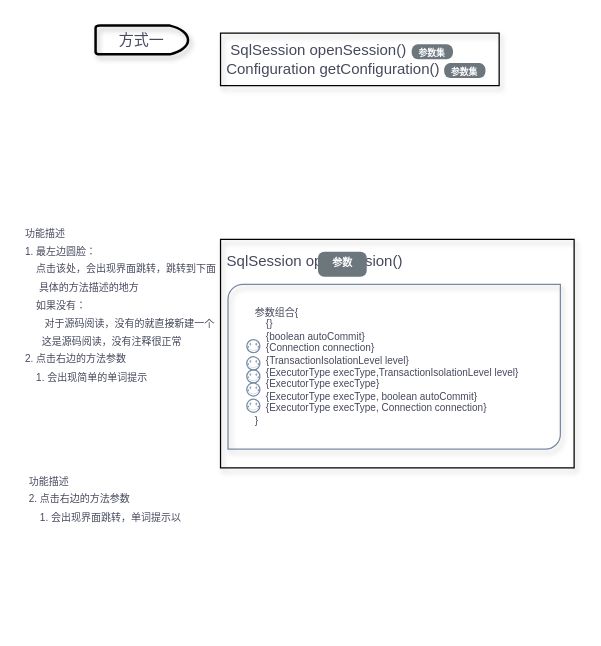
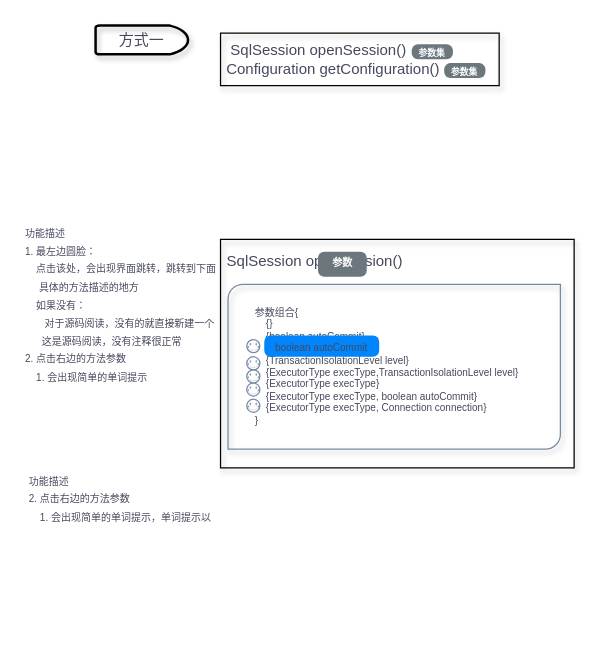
none -> (322, 346)
(131, 508) -> (131, 508)
